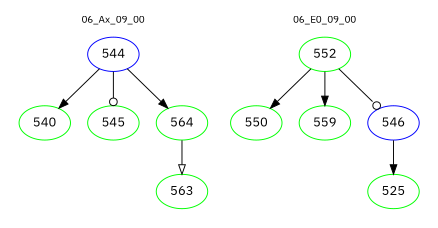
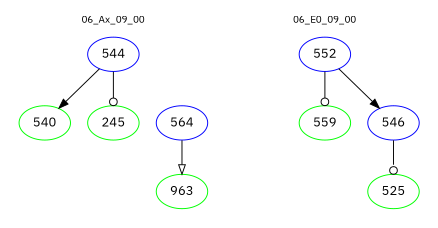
(325, 54) -> (325, 54)
(144, 85) -> none
(325, 85) -> (325, 85)
(356, 85) -> (356, 85)
(113, 123) -> (113, 123)
(182, 123) -> (182, 123)
(256, 123) -> none
(393, 153) -> (393, 153)
(182, 192) -> (182, 192)
